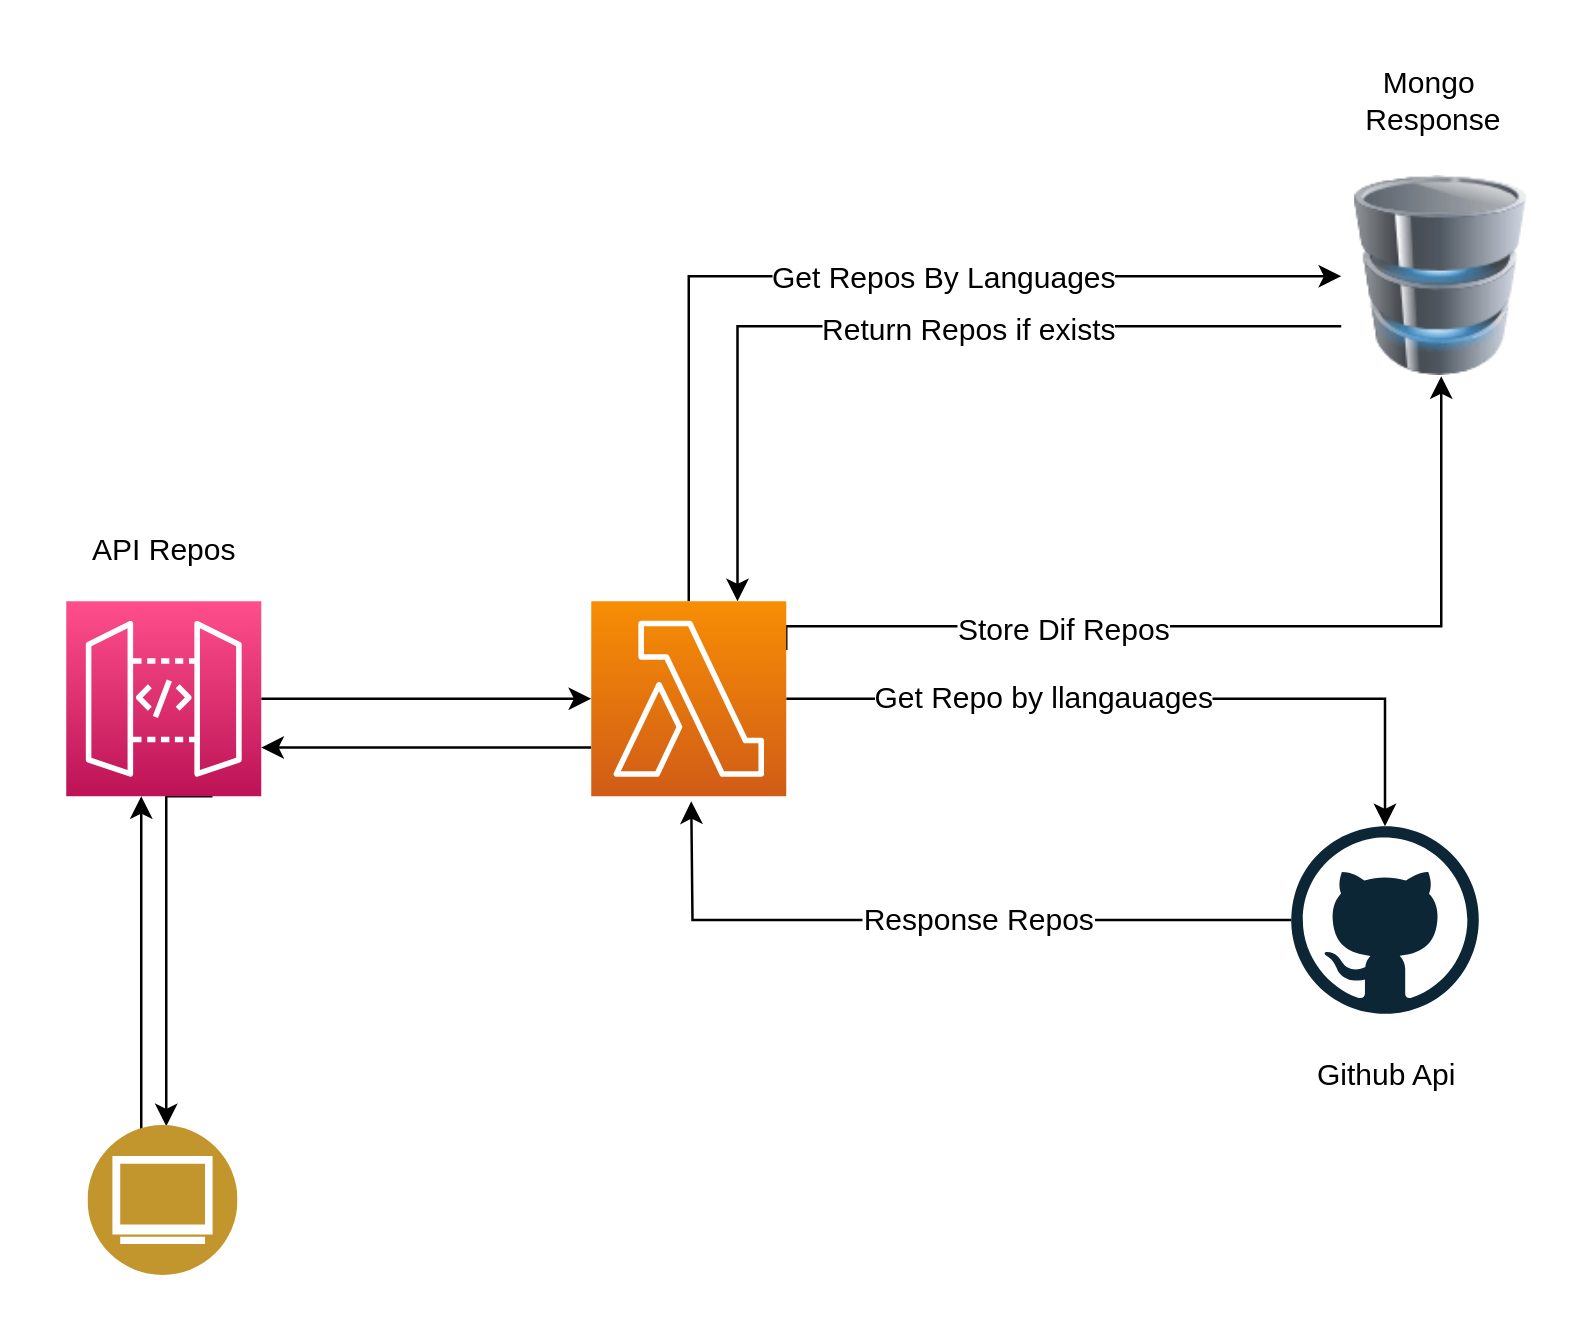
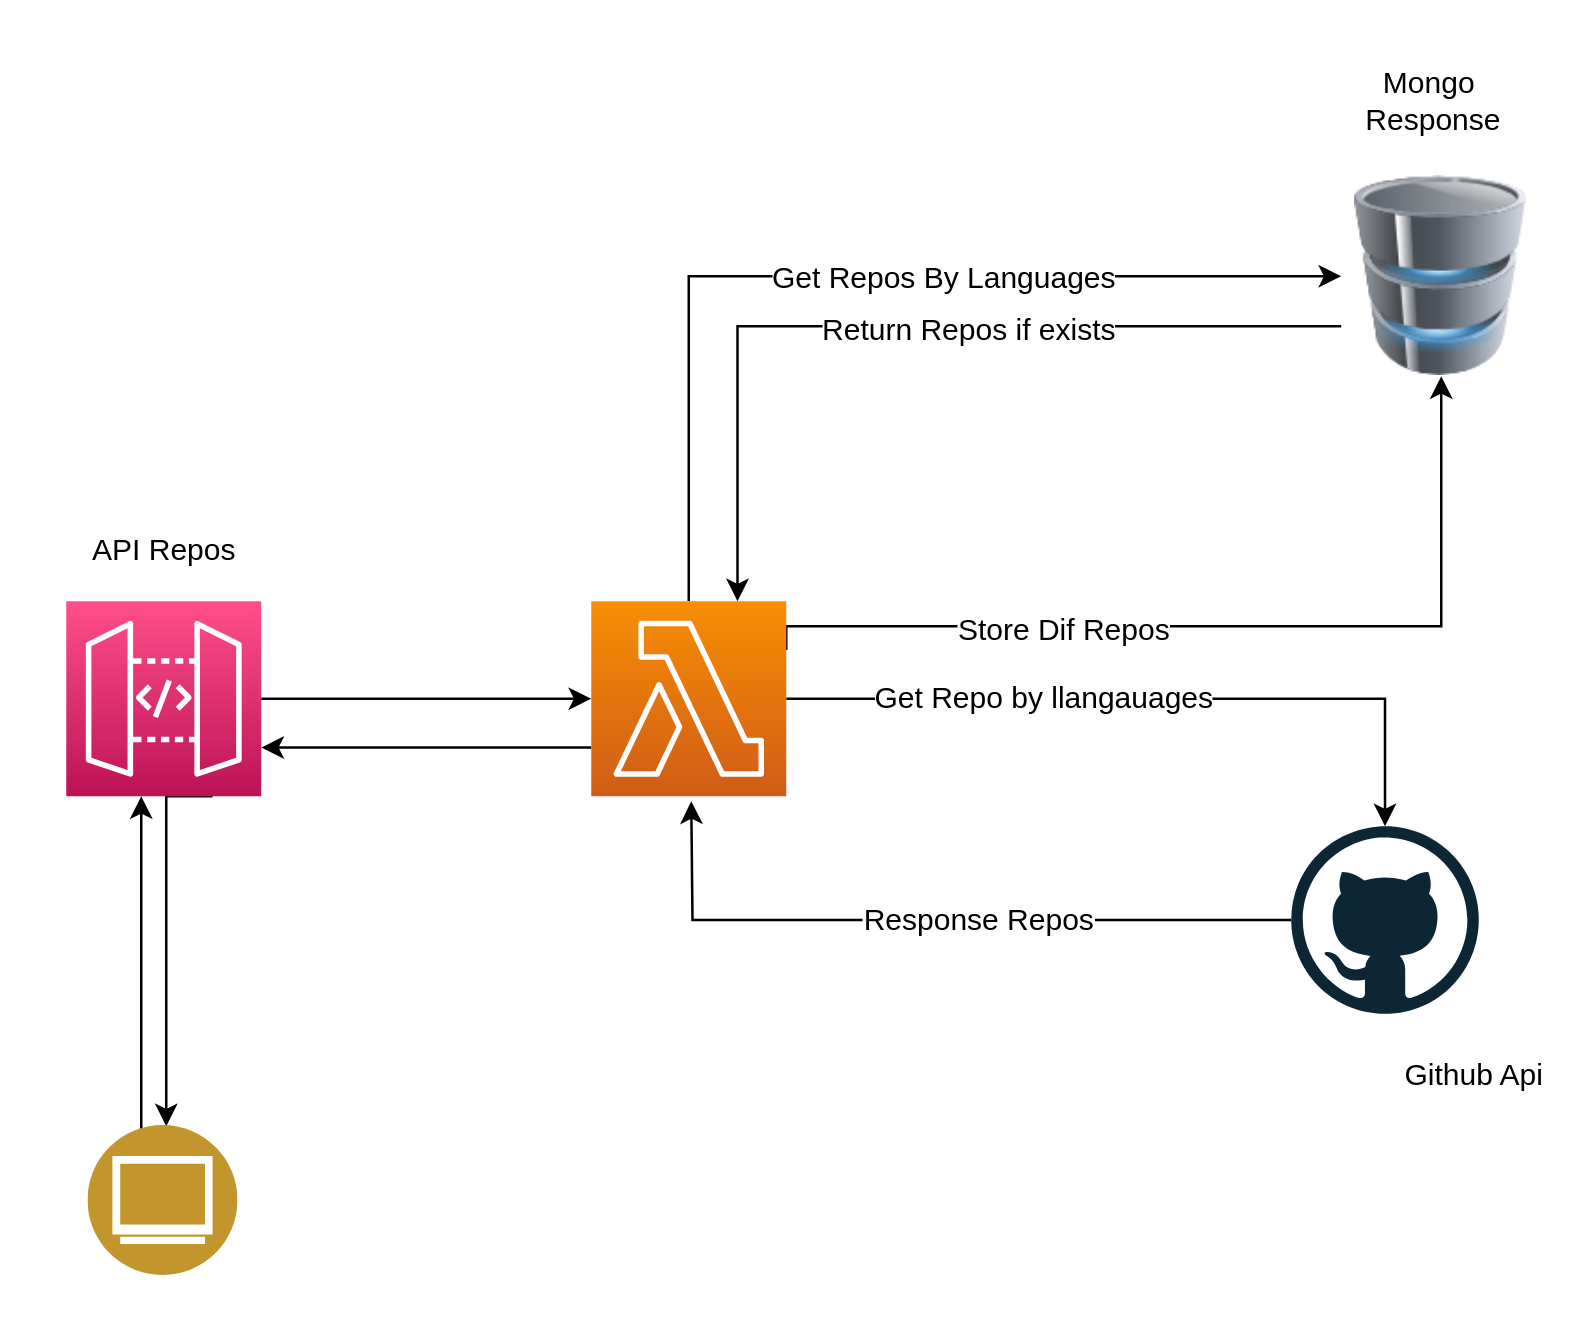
(1385, 1076) -> (1473, 1076)
